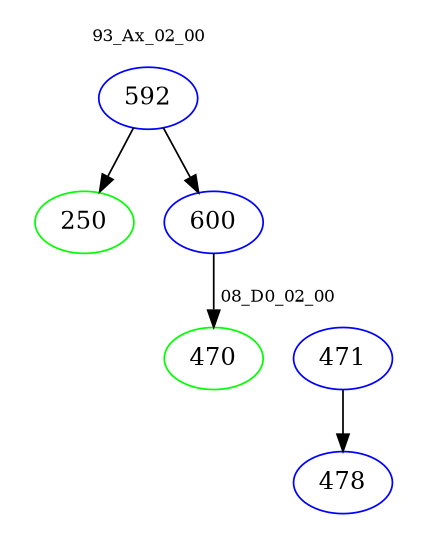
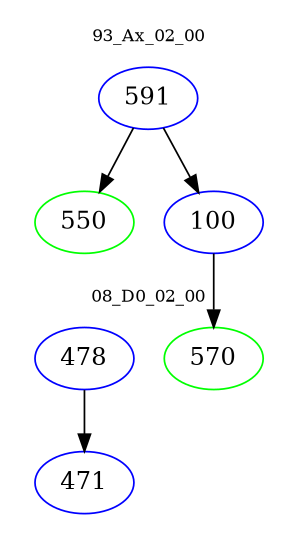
(148, 98) -> (148, 98)
(84, 222) -> (84, 222)
(214, 222) -> (214, 222)
(214, 359) -> (214, 359)
(343, 412) -> (84, 412)
